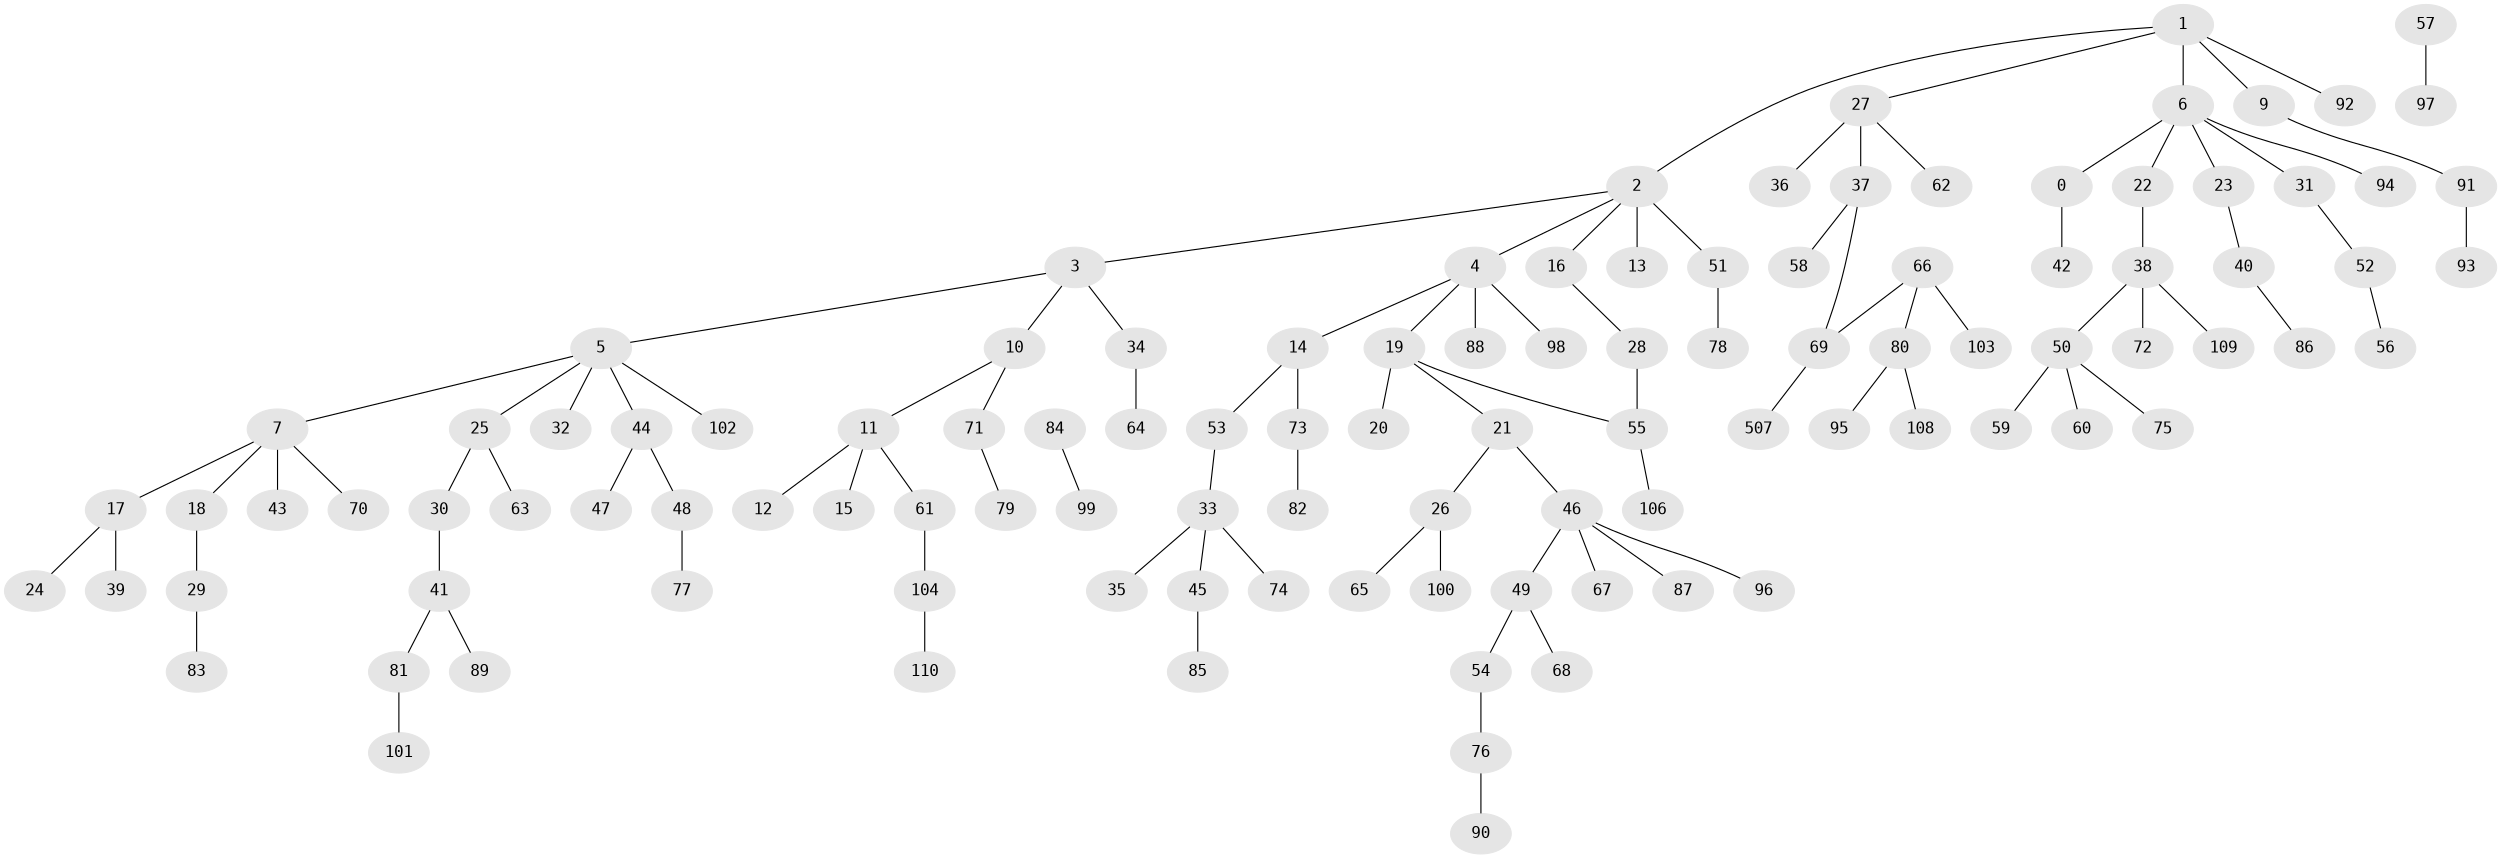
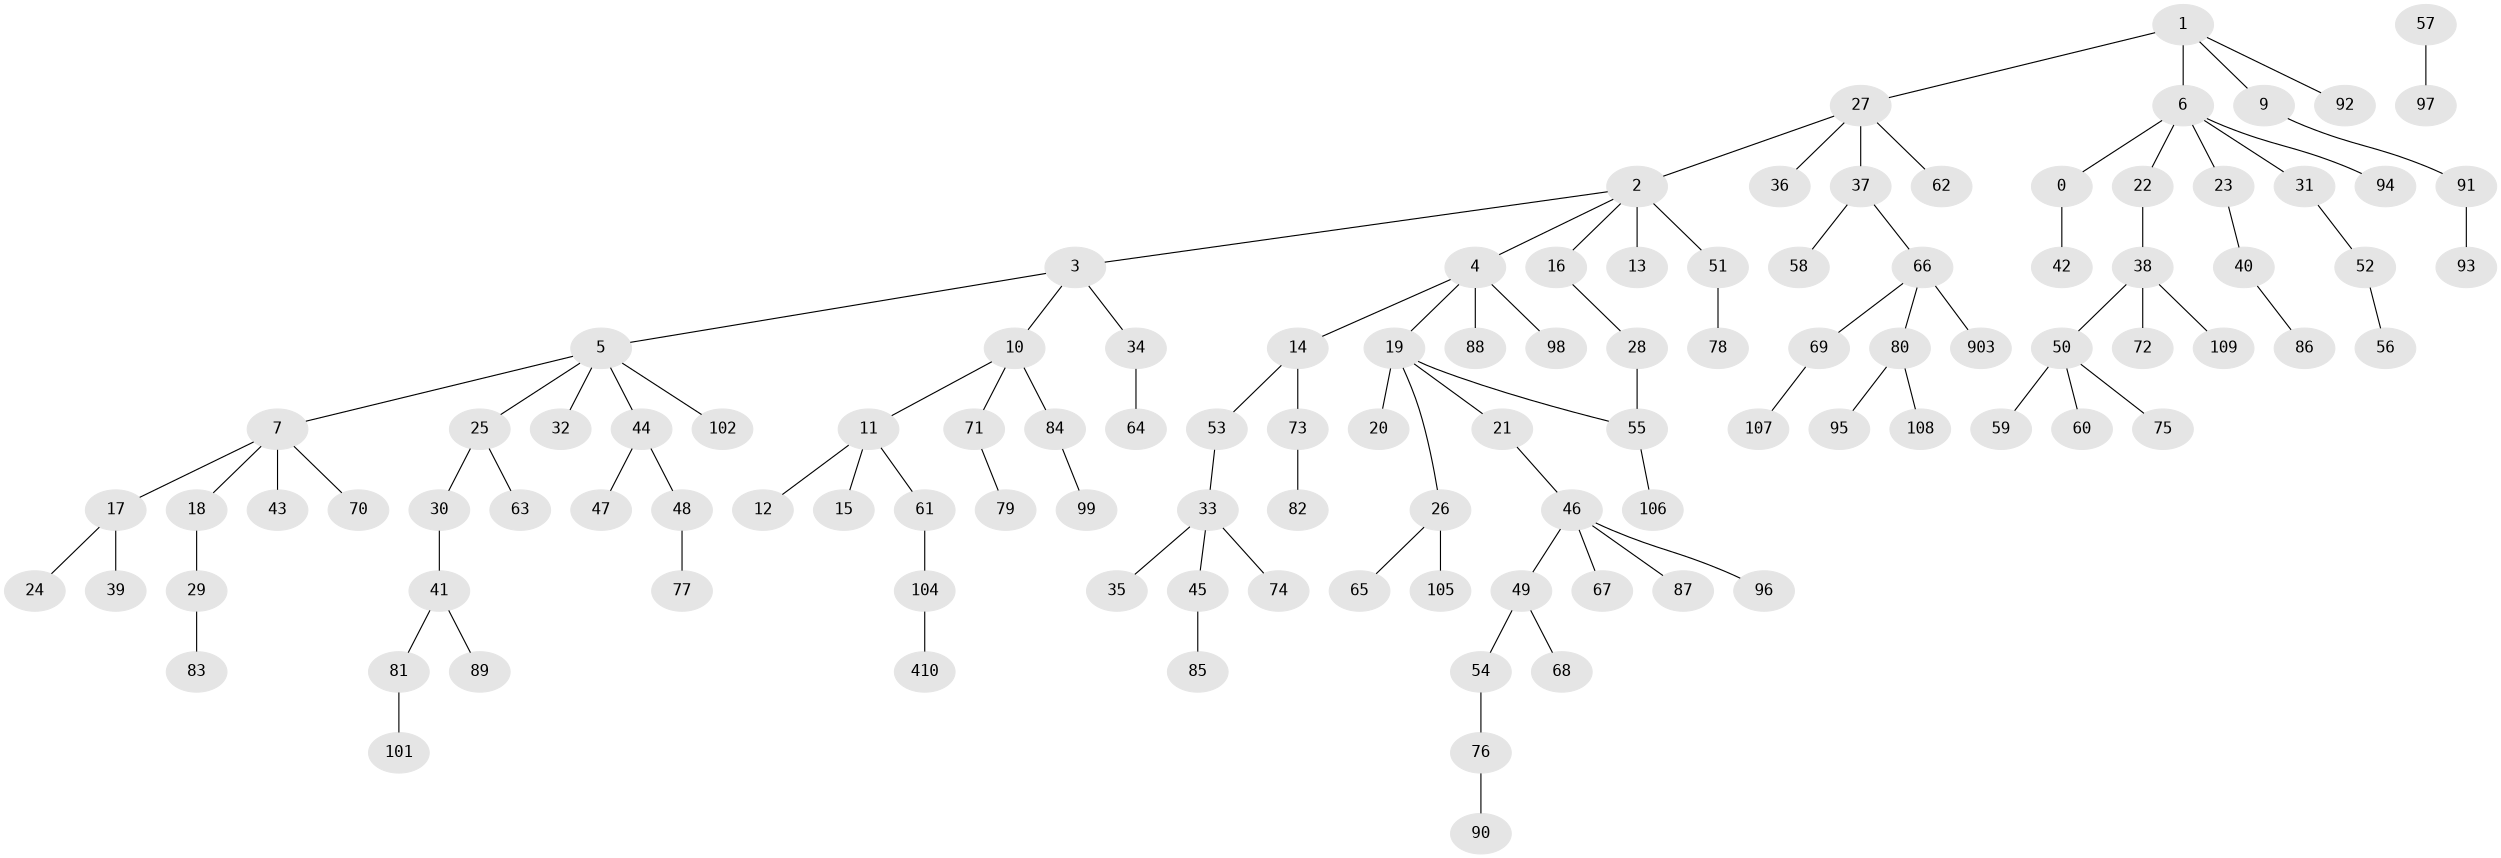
(1894, 64) -> (1749, 146)
(1844, 268) -> (1892, 227)
(1981, 348) -> (1981, 348)
none -> (1035, 389)
(1758, 429) -> (1758, 429)
(1471, 470) -> (1424, 428)
(1440, 591) -> (1440, 591)
(925, 672) -> (925, 672)
